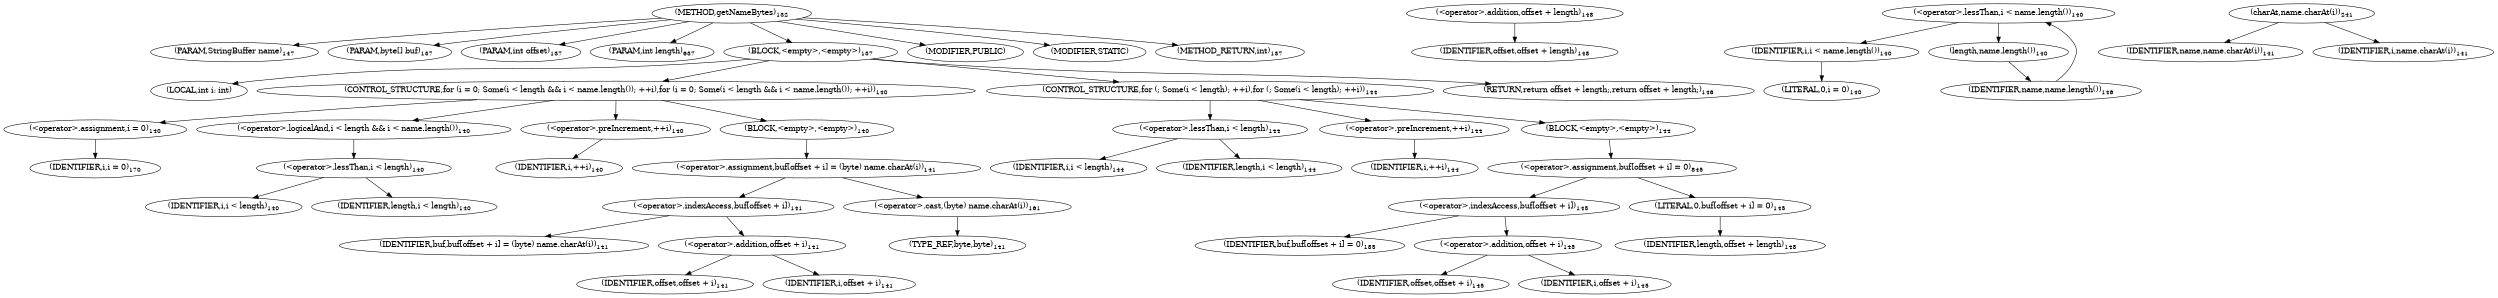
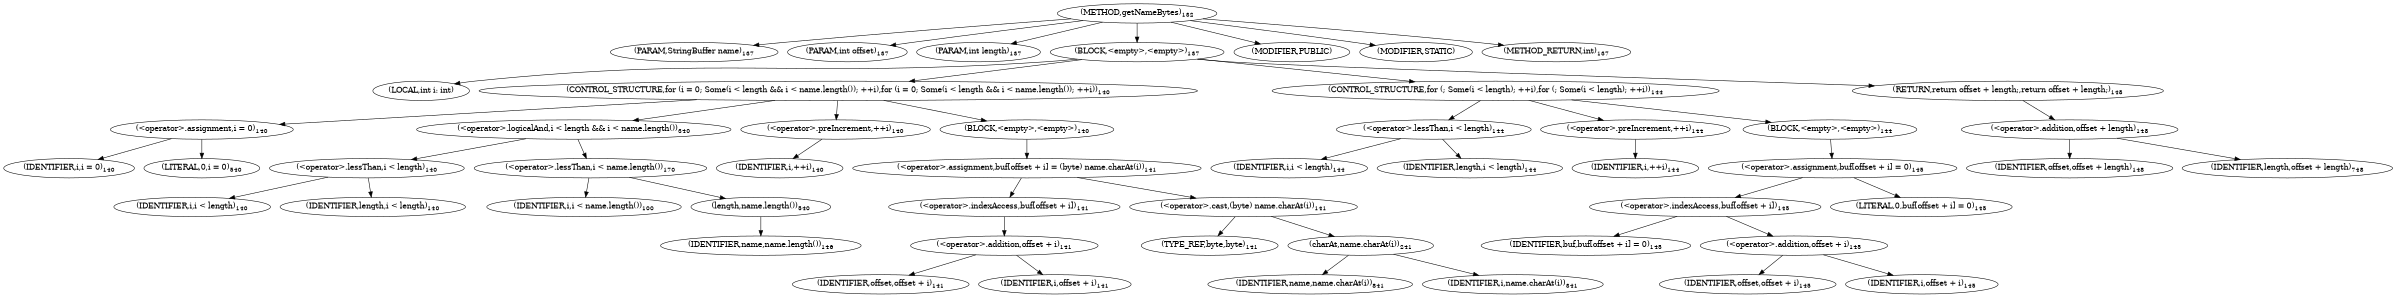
(2078, 13) -> (669, 167)
(2076, 50) -> (581, 146)
(289, 51) -> (748, 51)
(689, 51) -> (1016, 51)
(1886, 51) -> (648, 206)
(2042, 51) -> (804, 206)
(2269, 51) -> (1378, 284)
(2462, 51) -> (1572, 284)
(390, 52) -> none
(1822, 69) -> (202, 146)
(1708, 90) -> (2117, 90)
(1856, 90) -> (236, 167)
none -> (2036, 109)
(464, 129) -> (684, 129)
(135, 167) -> (109, 167)
(1697, 167) -> (1918, 167)
(1035, 206) -> (1321, 206)
(1720, 224) -> (2176, 148)
none -> (1300, 226)
(1370, 245) -> (1656, 245)
(1791, 245) -> (2358, 167)
(494, 246) -> none
